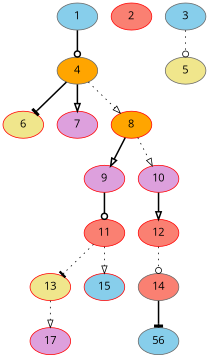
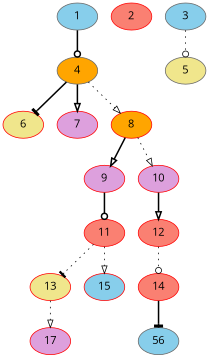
(159, 287) -> (159, 287)
